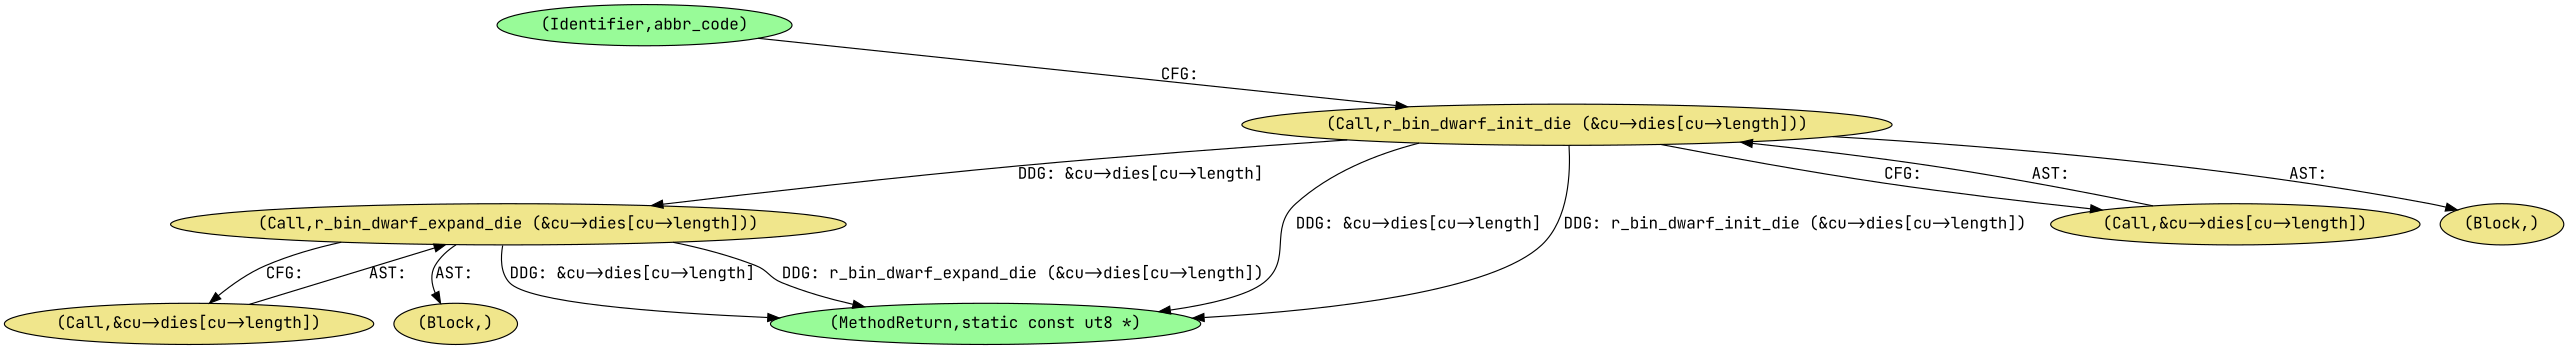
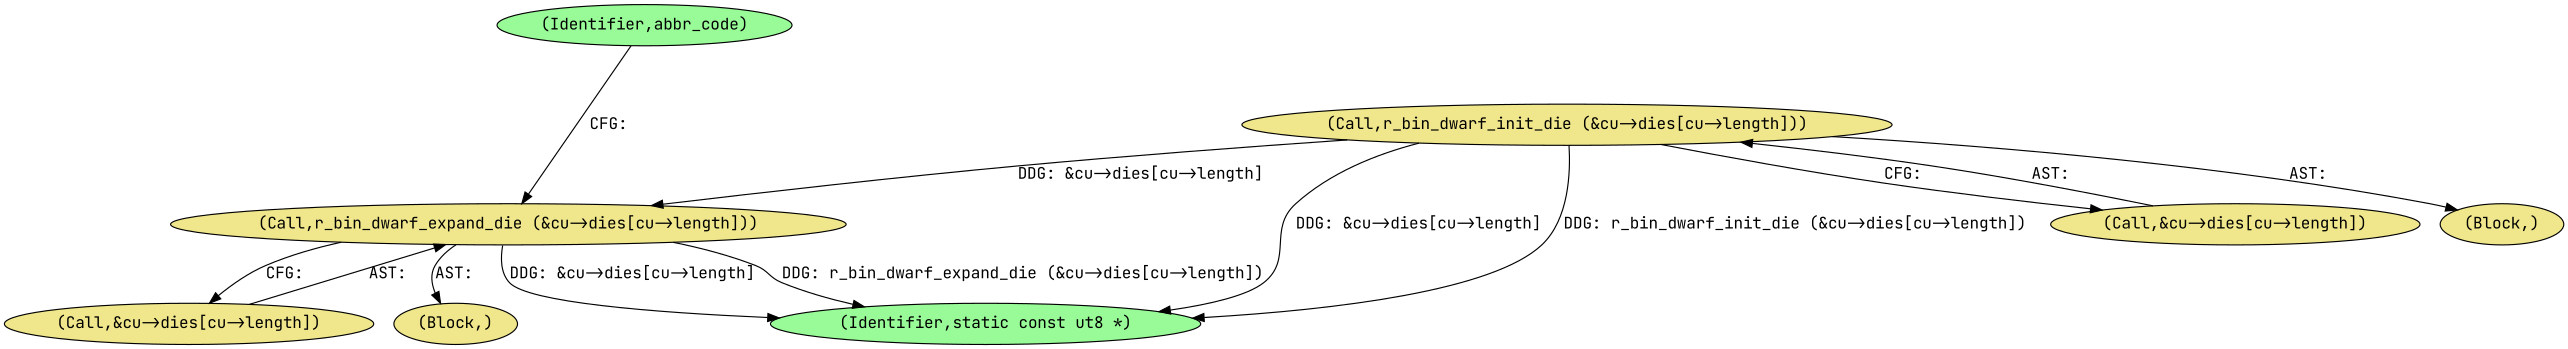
(1077, 72) -> (580, 120)
(986, 324) -> (986, 324)
